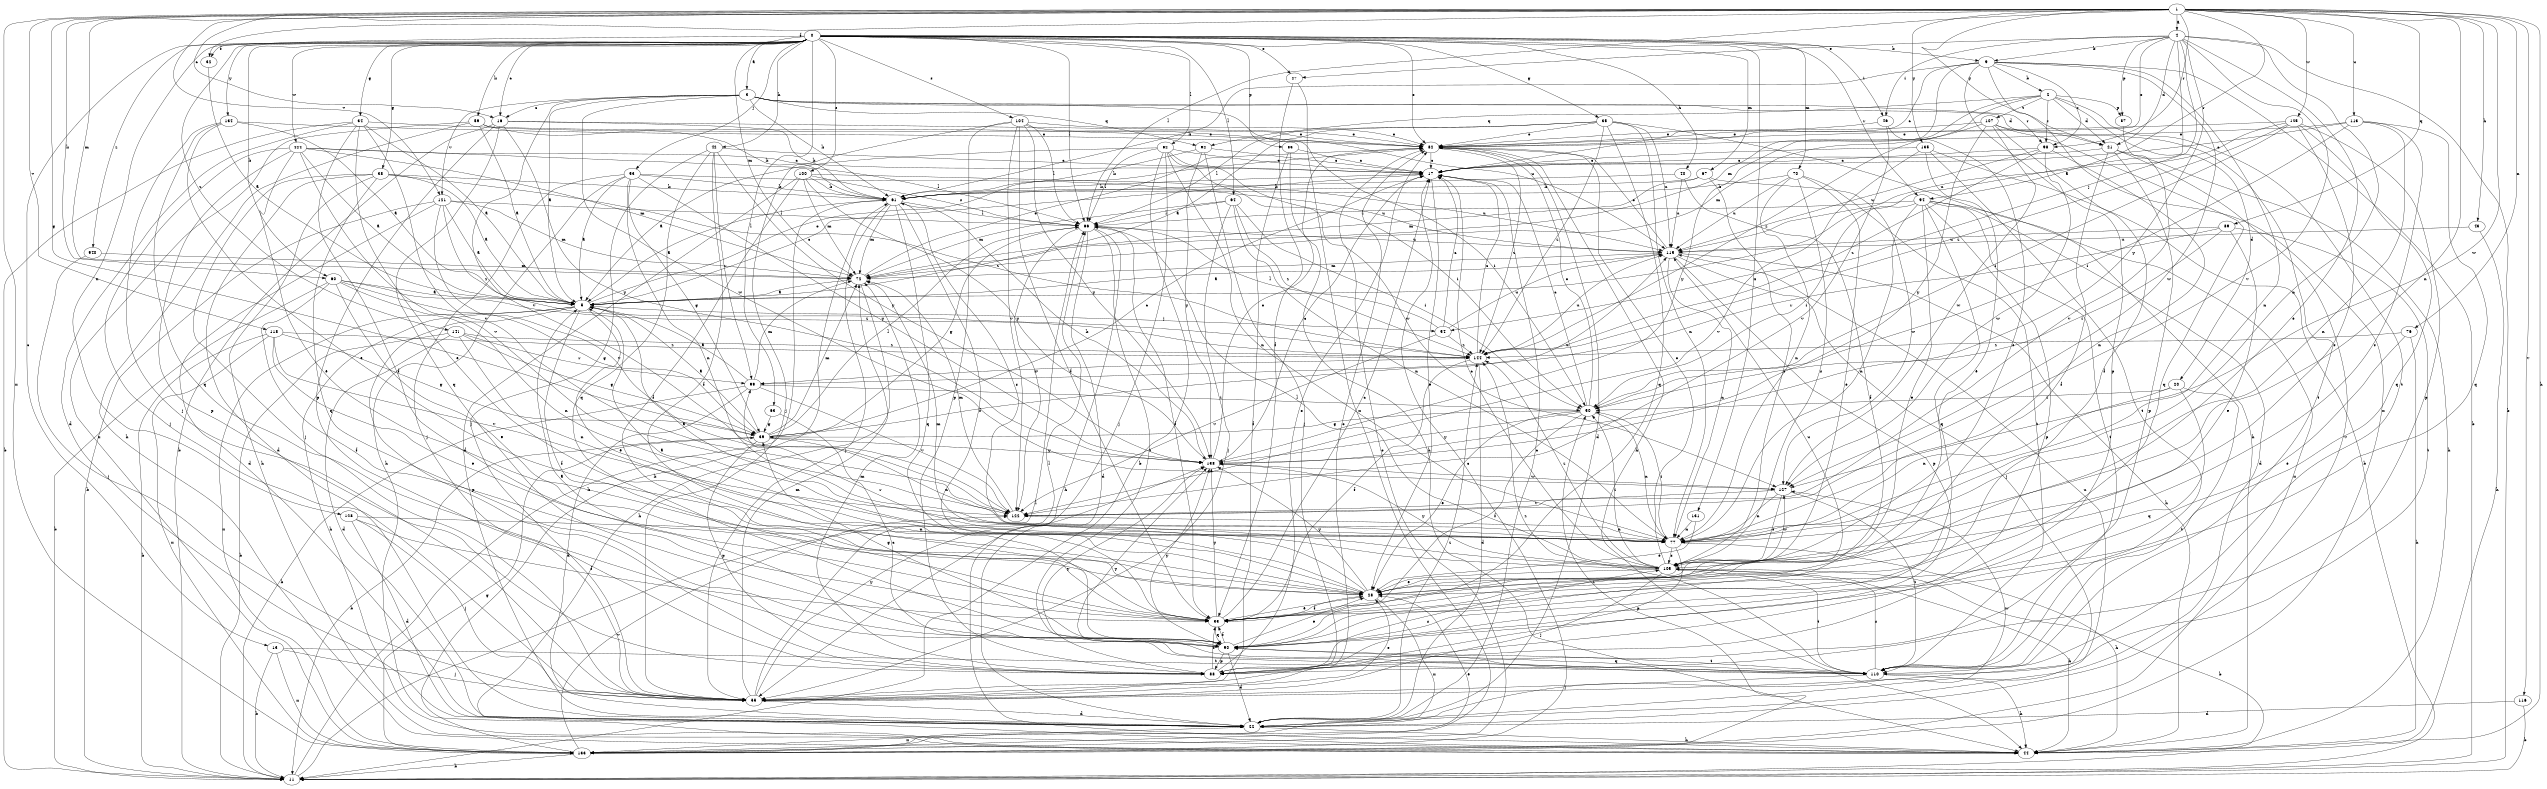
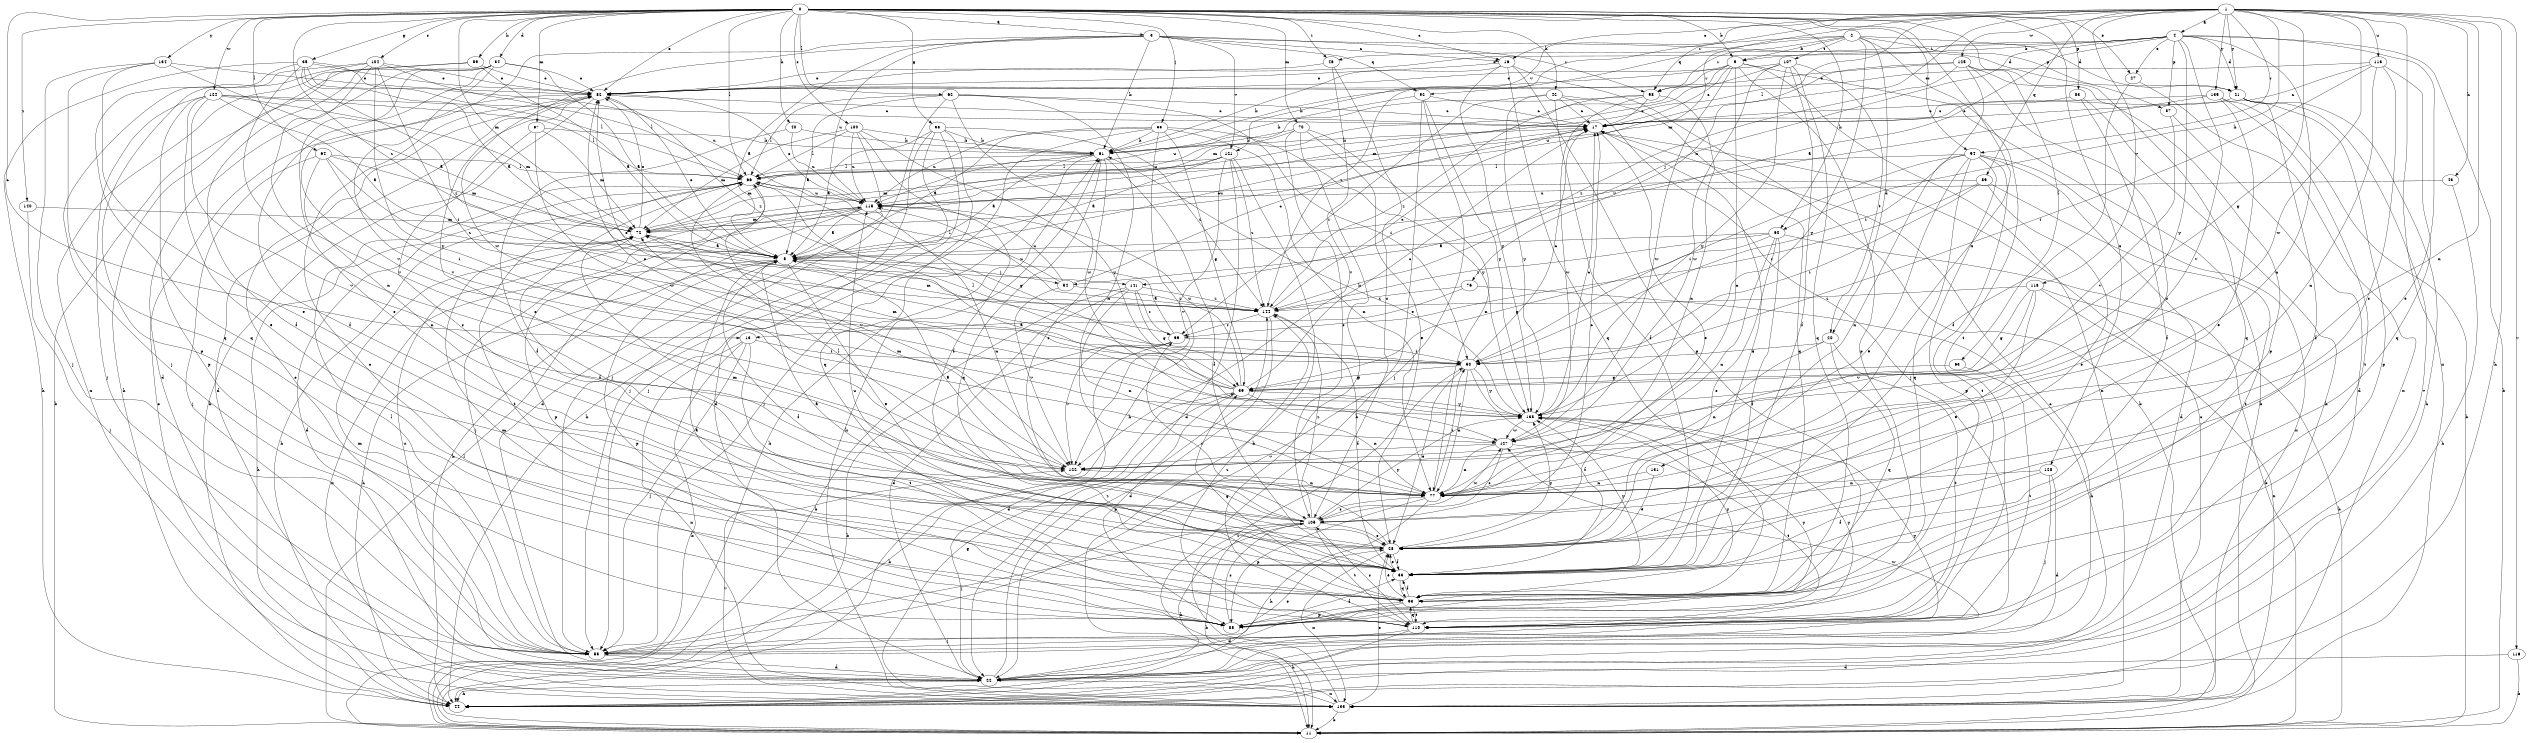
(209, 62) -> none
(370, 78) -> (523, 36)
(2016, 78) -> (1795, 49)
(701, 137) -> none
(298, 147) -> (213, 95)
(961, 200) -> (813, 154)
(93, 253) -> (28, 206)
(2321, 387) -> (1882, 173)
(1511, 399) -> (1647, 186)
(1615, 501) -> (1106, 359)
(893, 543) -> (2030, 496)
(1250, 547) -> (1953, 512)
(1930, 575) -> (1131, 322)
none -> (1911, 643)
(1227, 648) -> (1411, 602)
(907, 681) -> (1293, 466)
